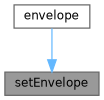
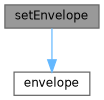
(52, 44) -> (52, 44)
